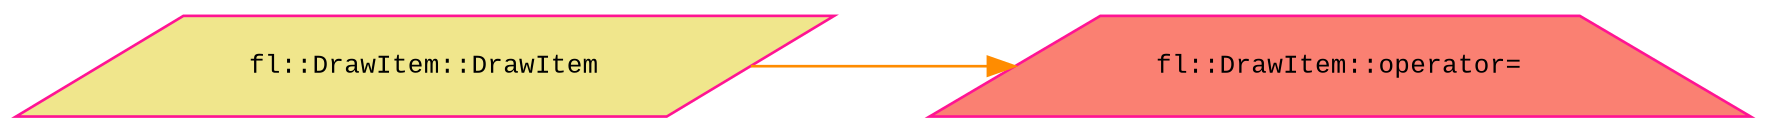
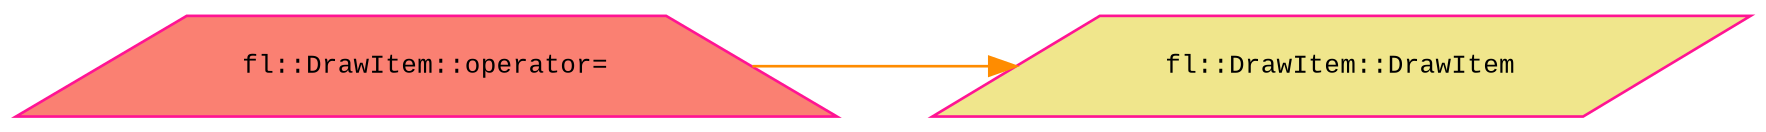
(869, 66) -> (870, 66)
